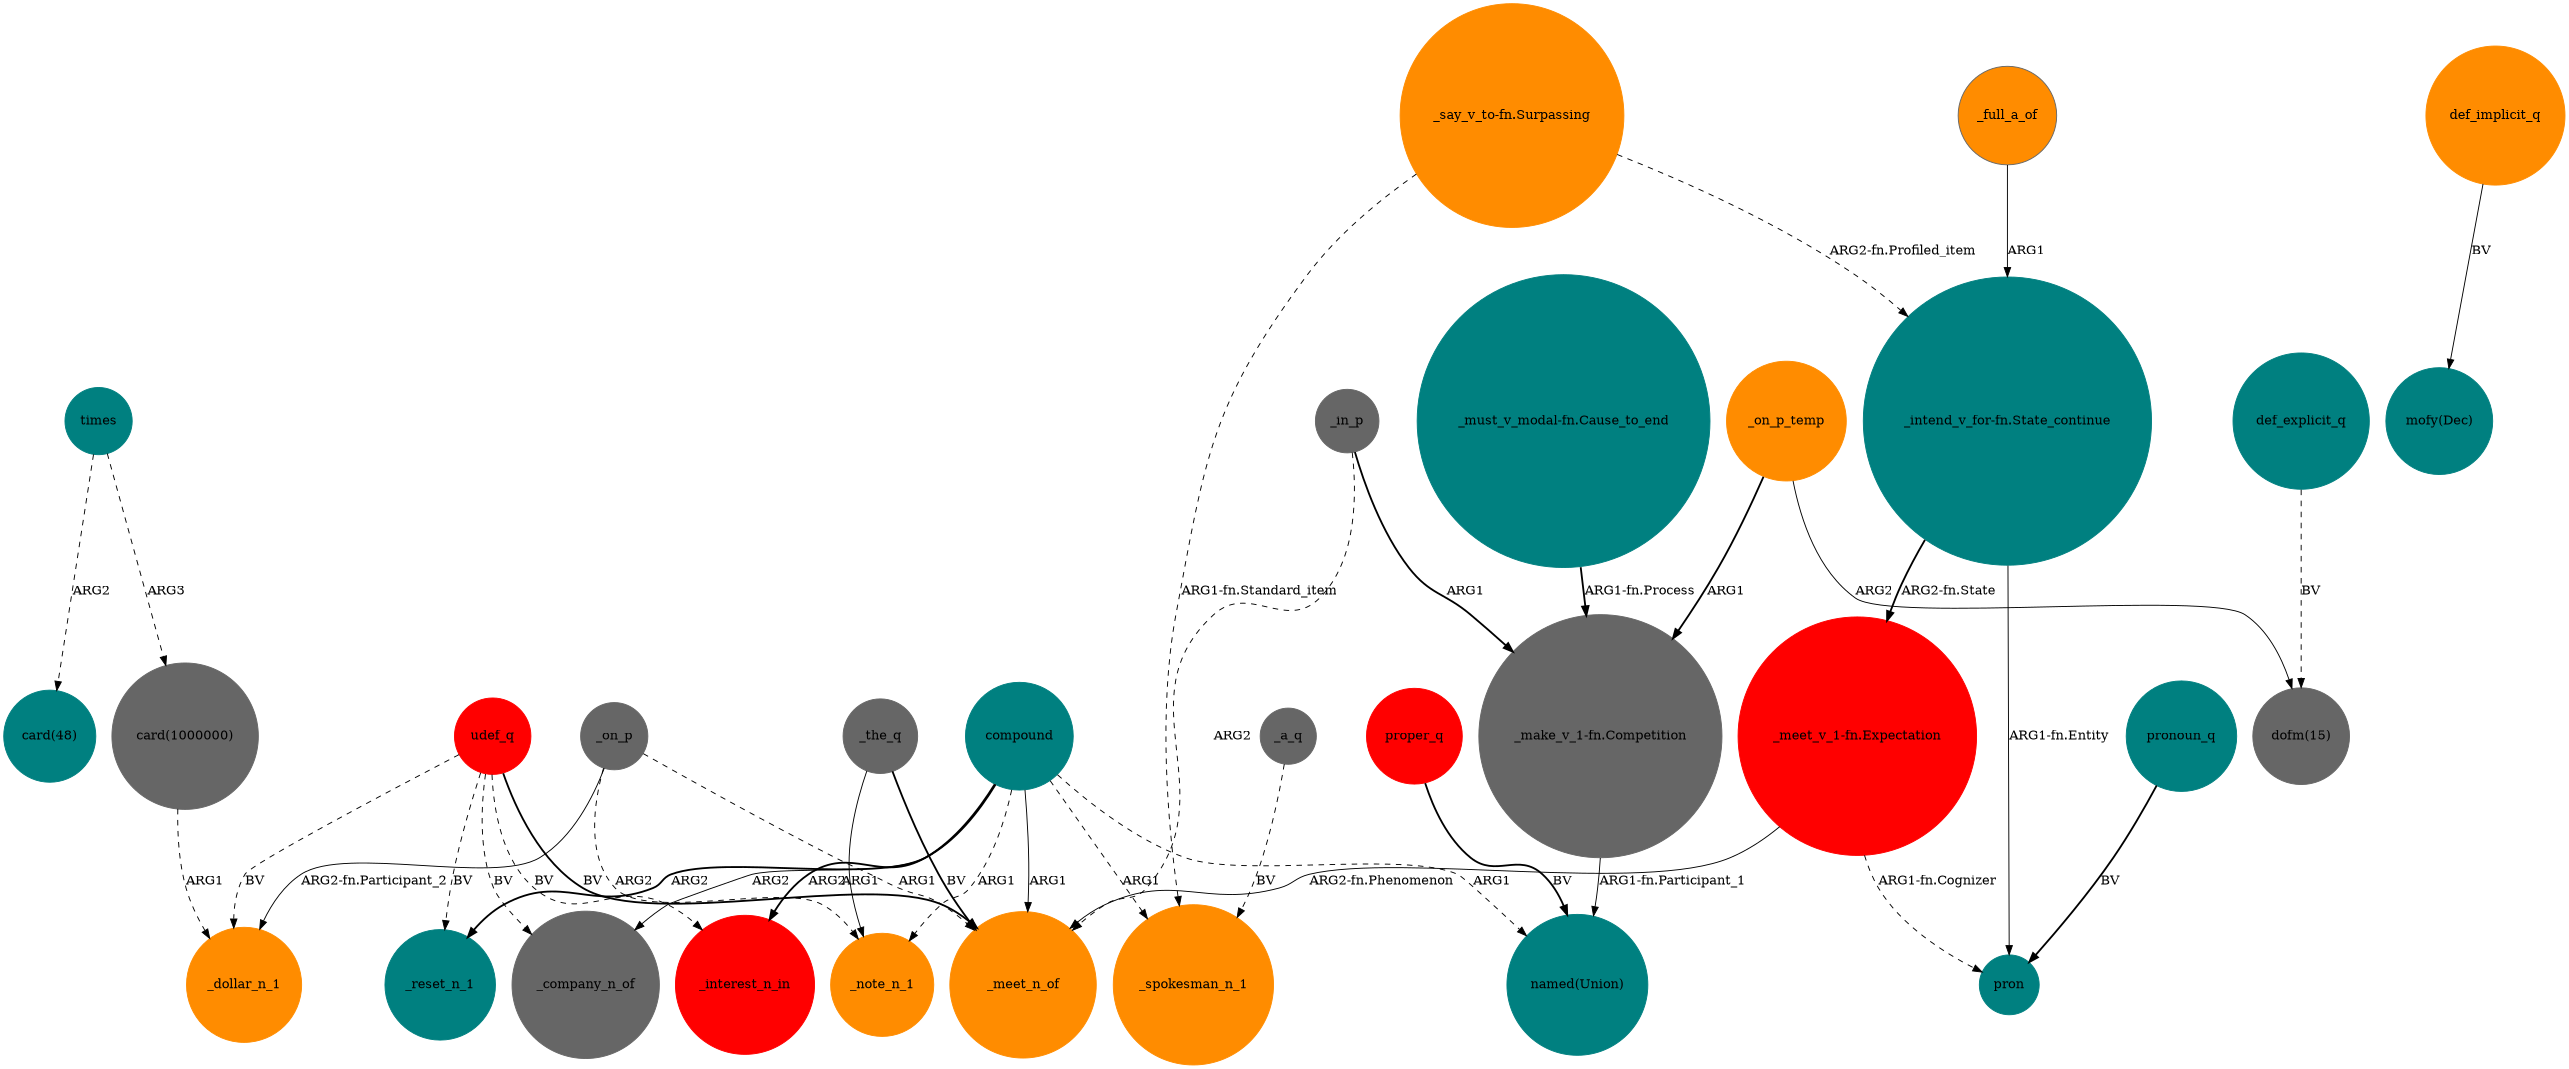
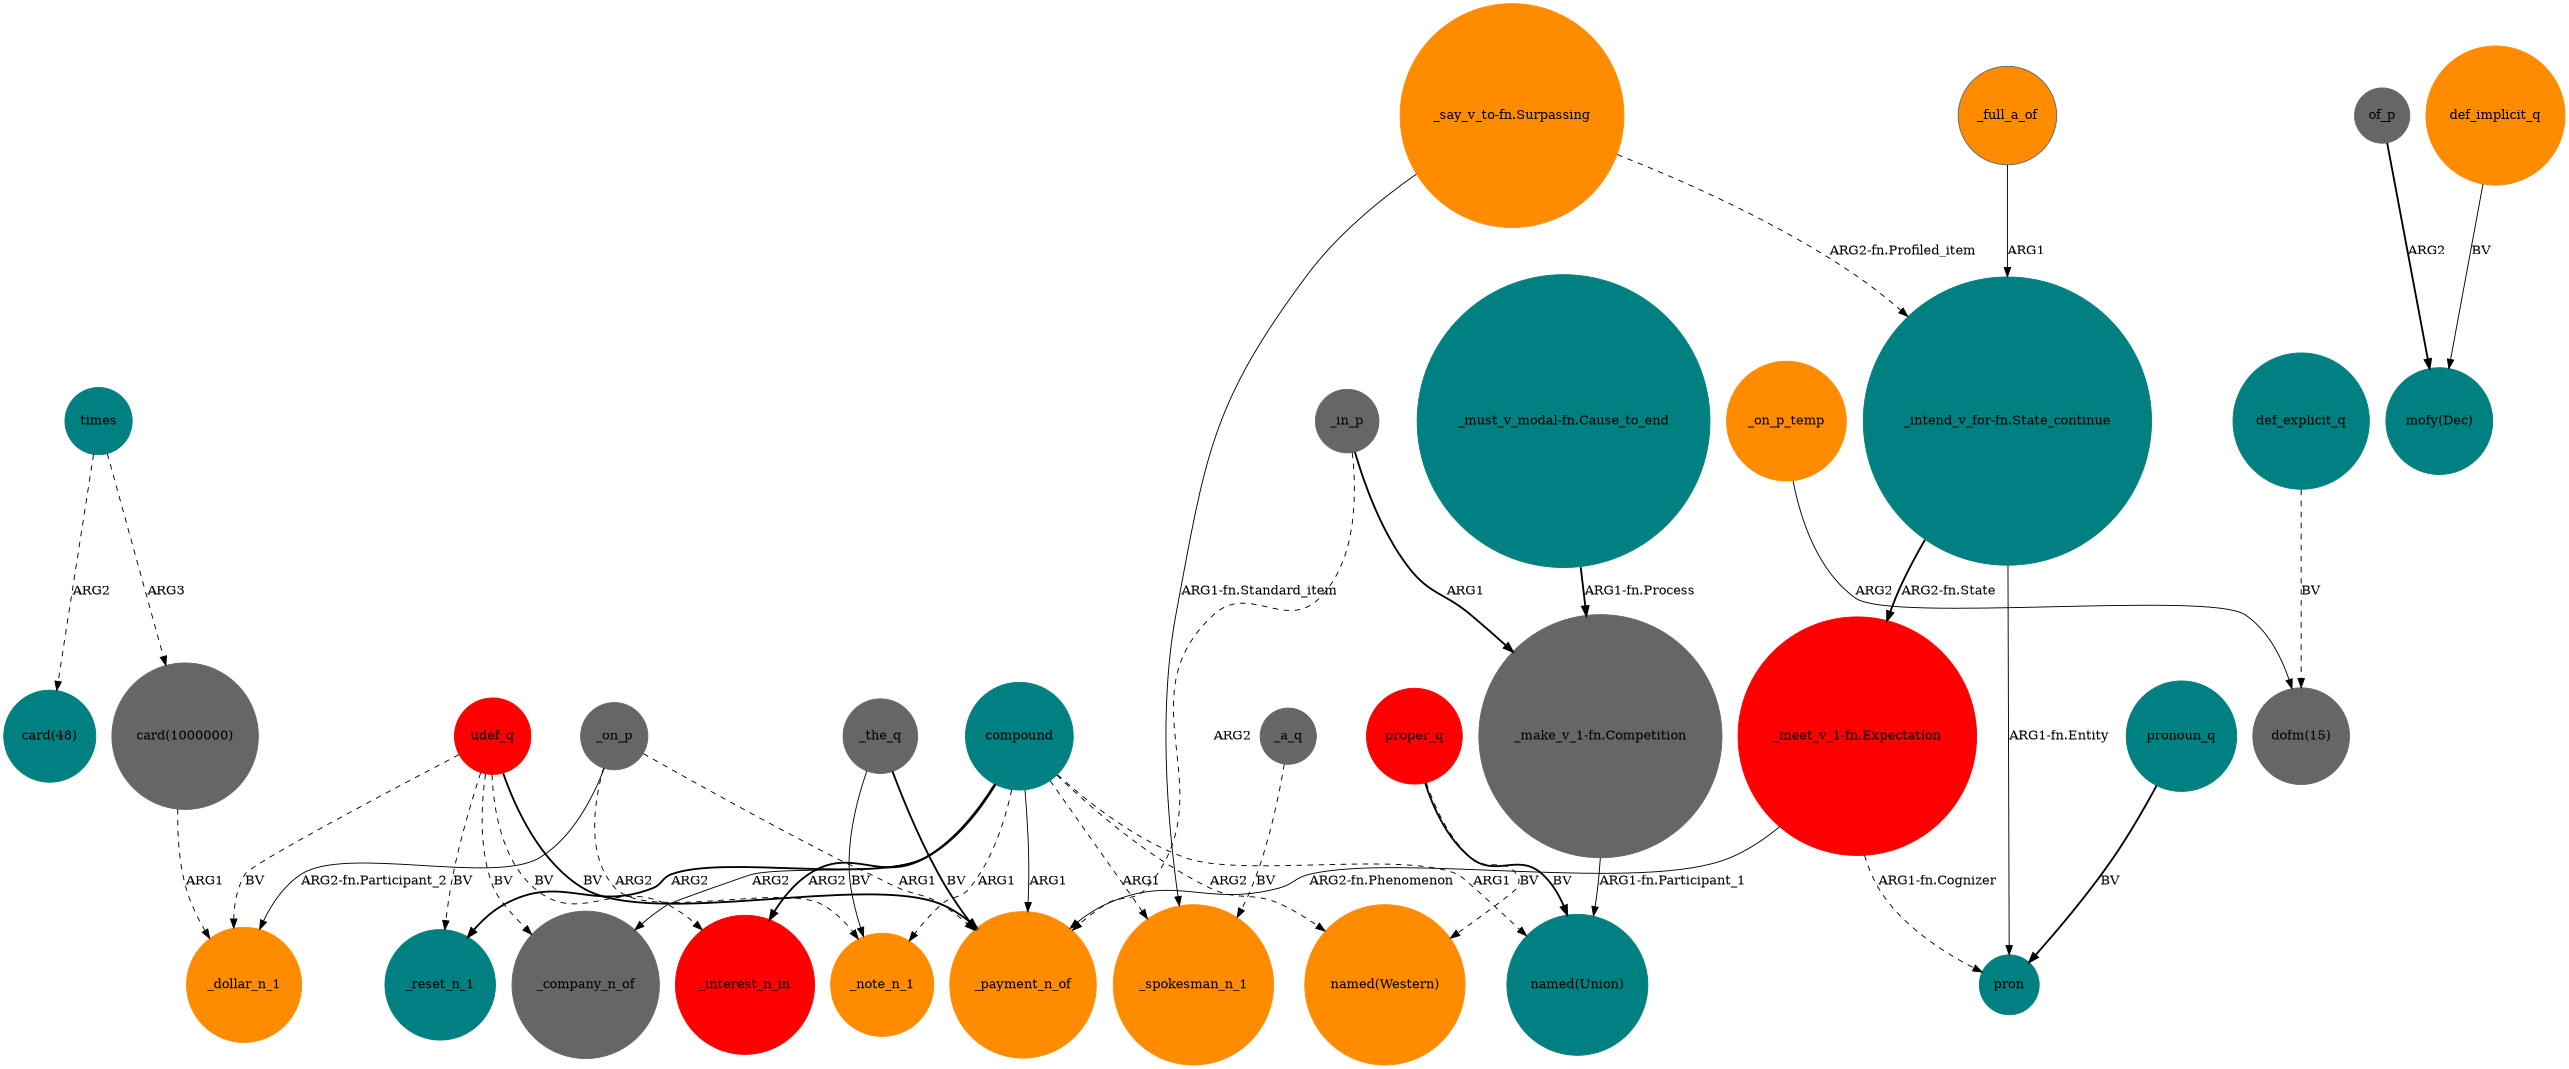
none -> (2382, 116)
(1199, 499) -> (1199, 499)
(1725, 556) -> none
(861, 881) -> (861, 881)
(1023, 985) -> (1023, 985)
none -> (1385, 985)
